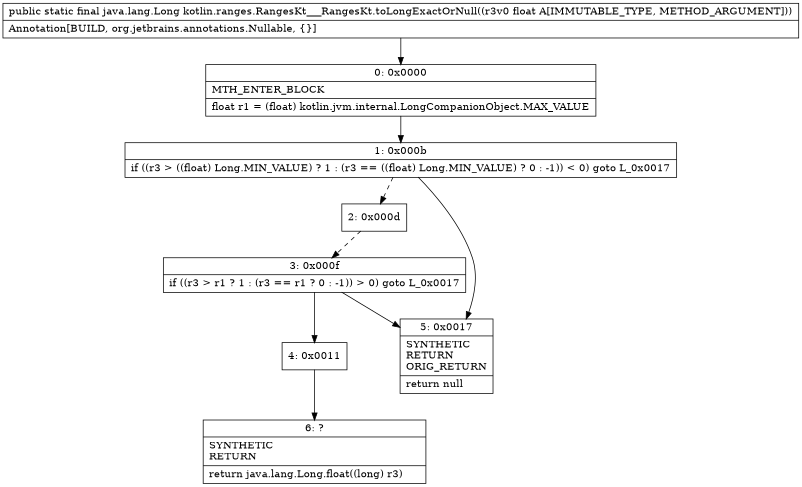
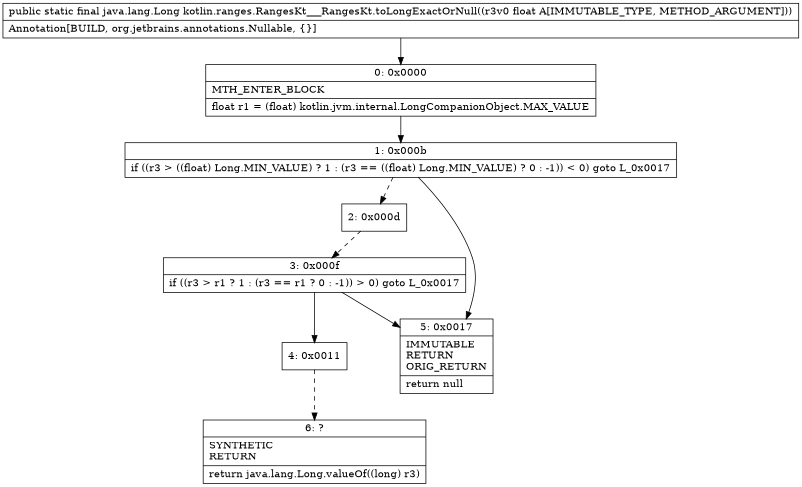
(438, 344) -> (441, 344)
(315, 391) -> (315, 391)
(306, 474) -> (315, 474)
